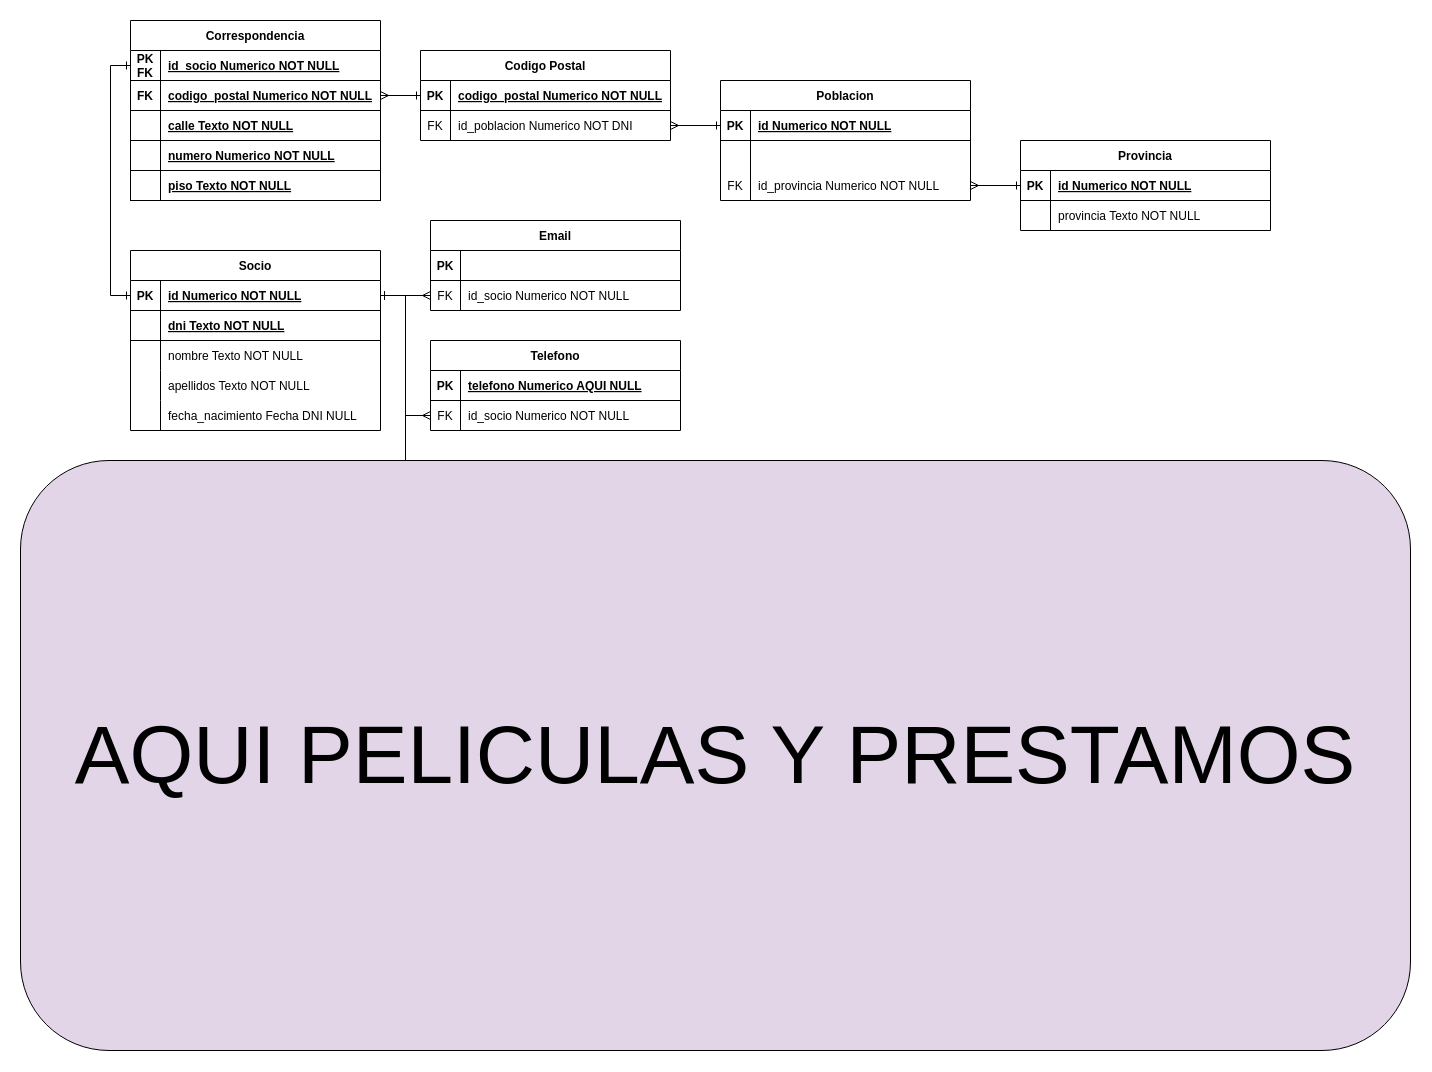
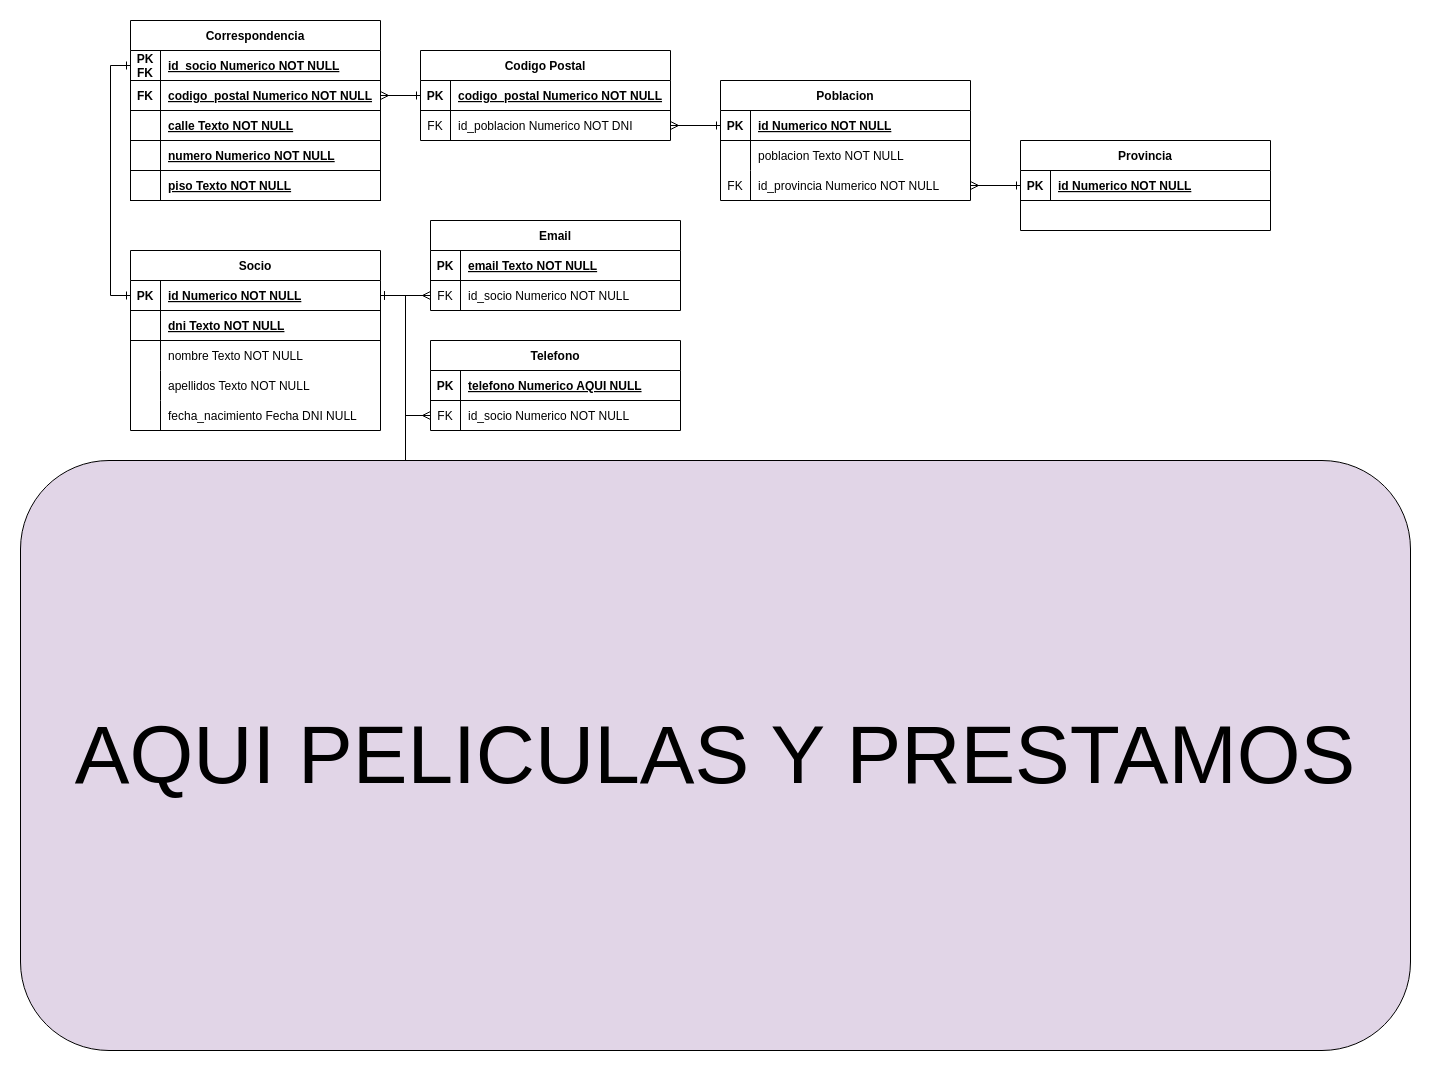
none -> (861, 156)
(1161, 216) -> none
none -> (571, 266)
